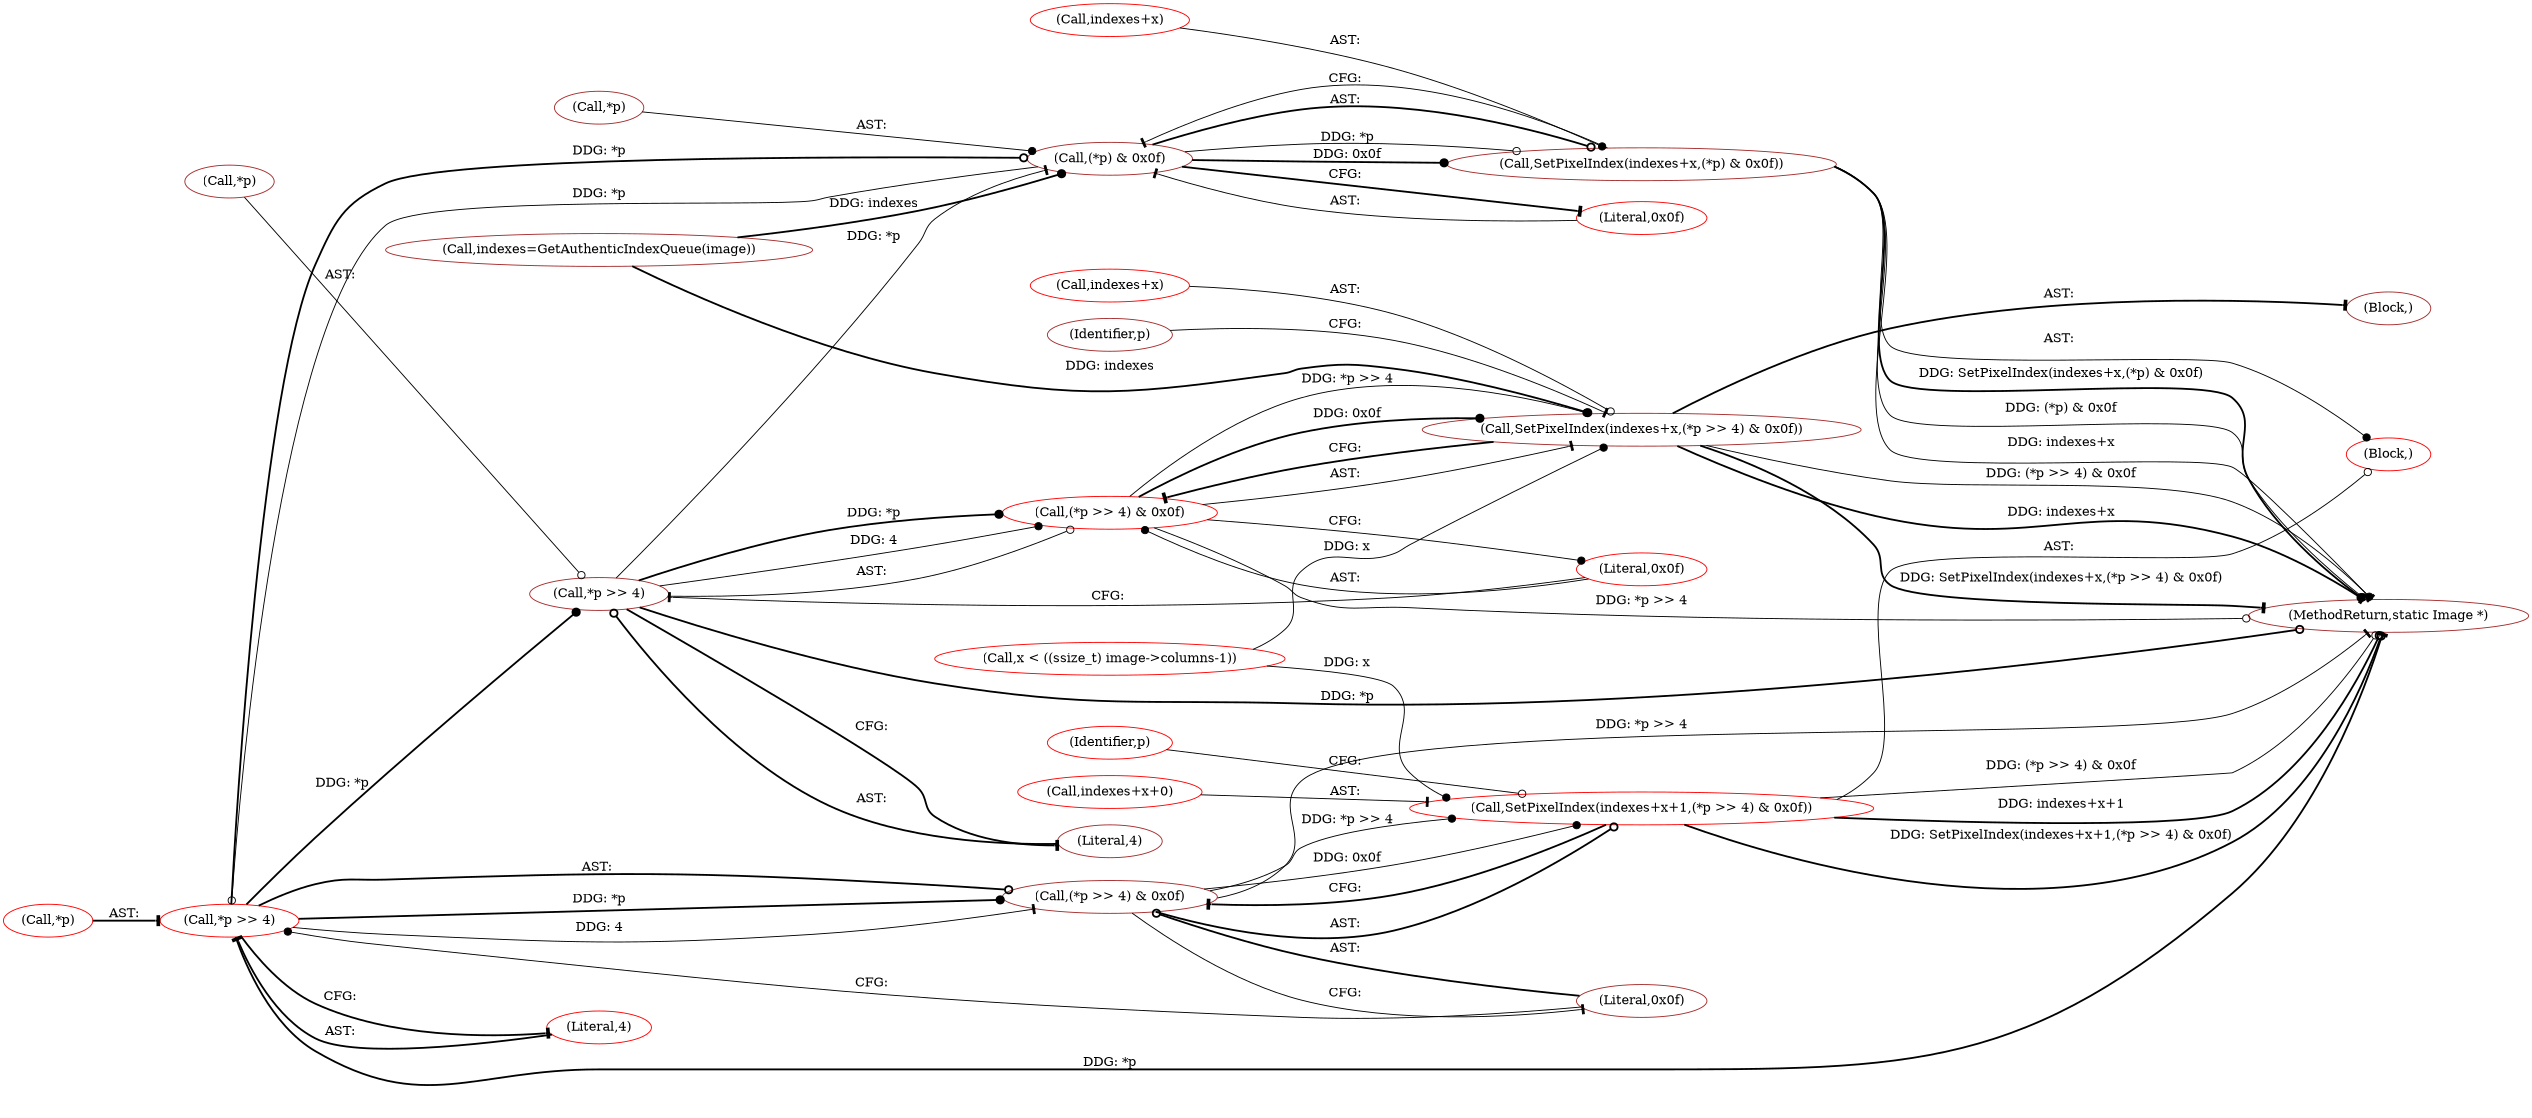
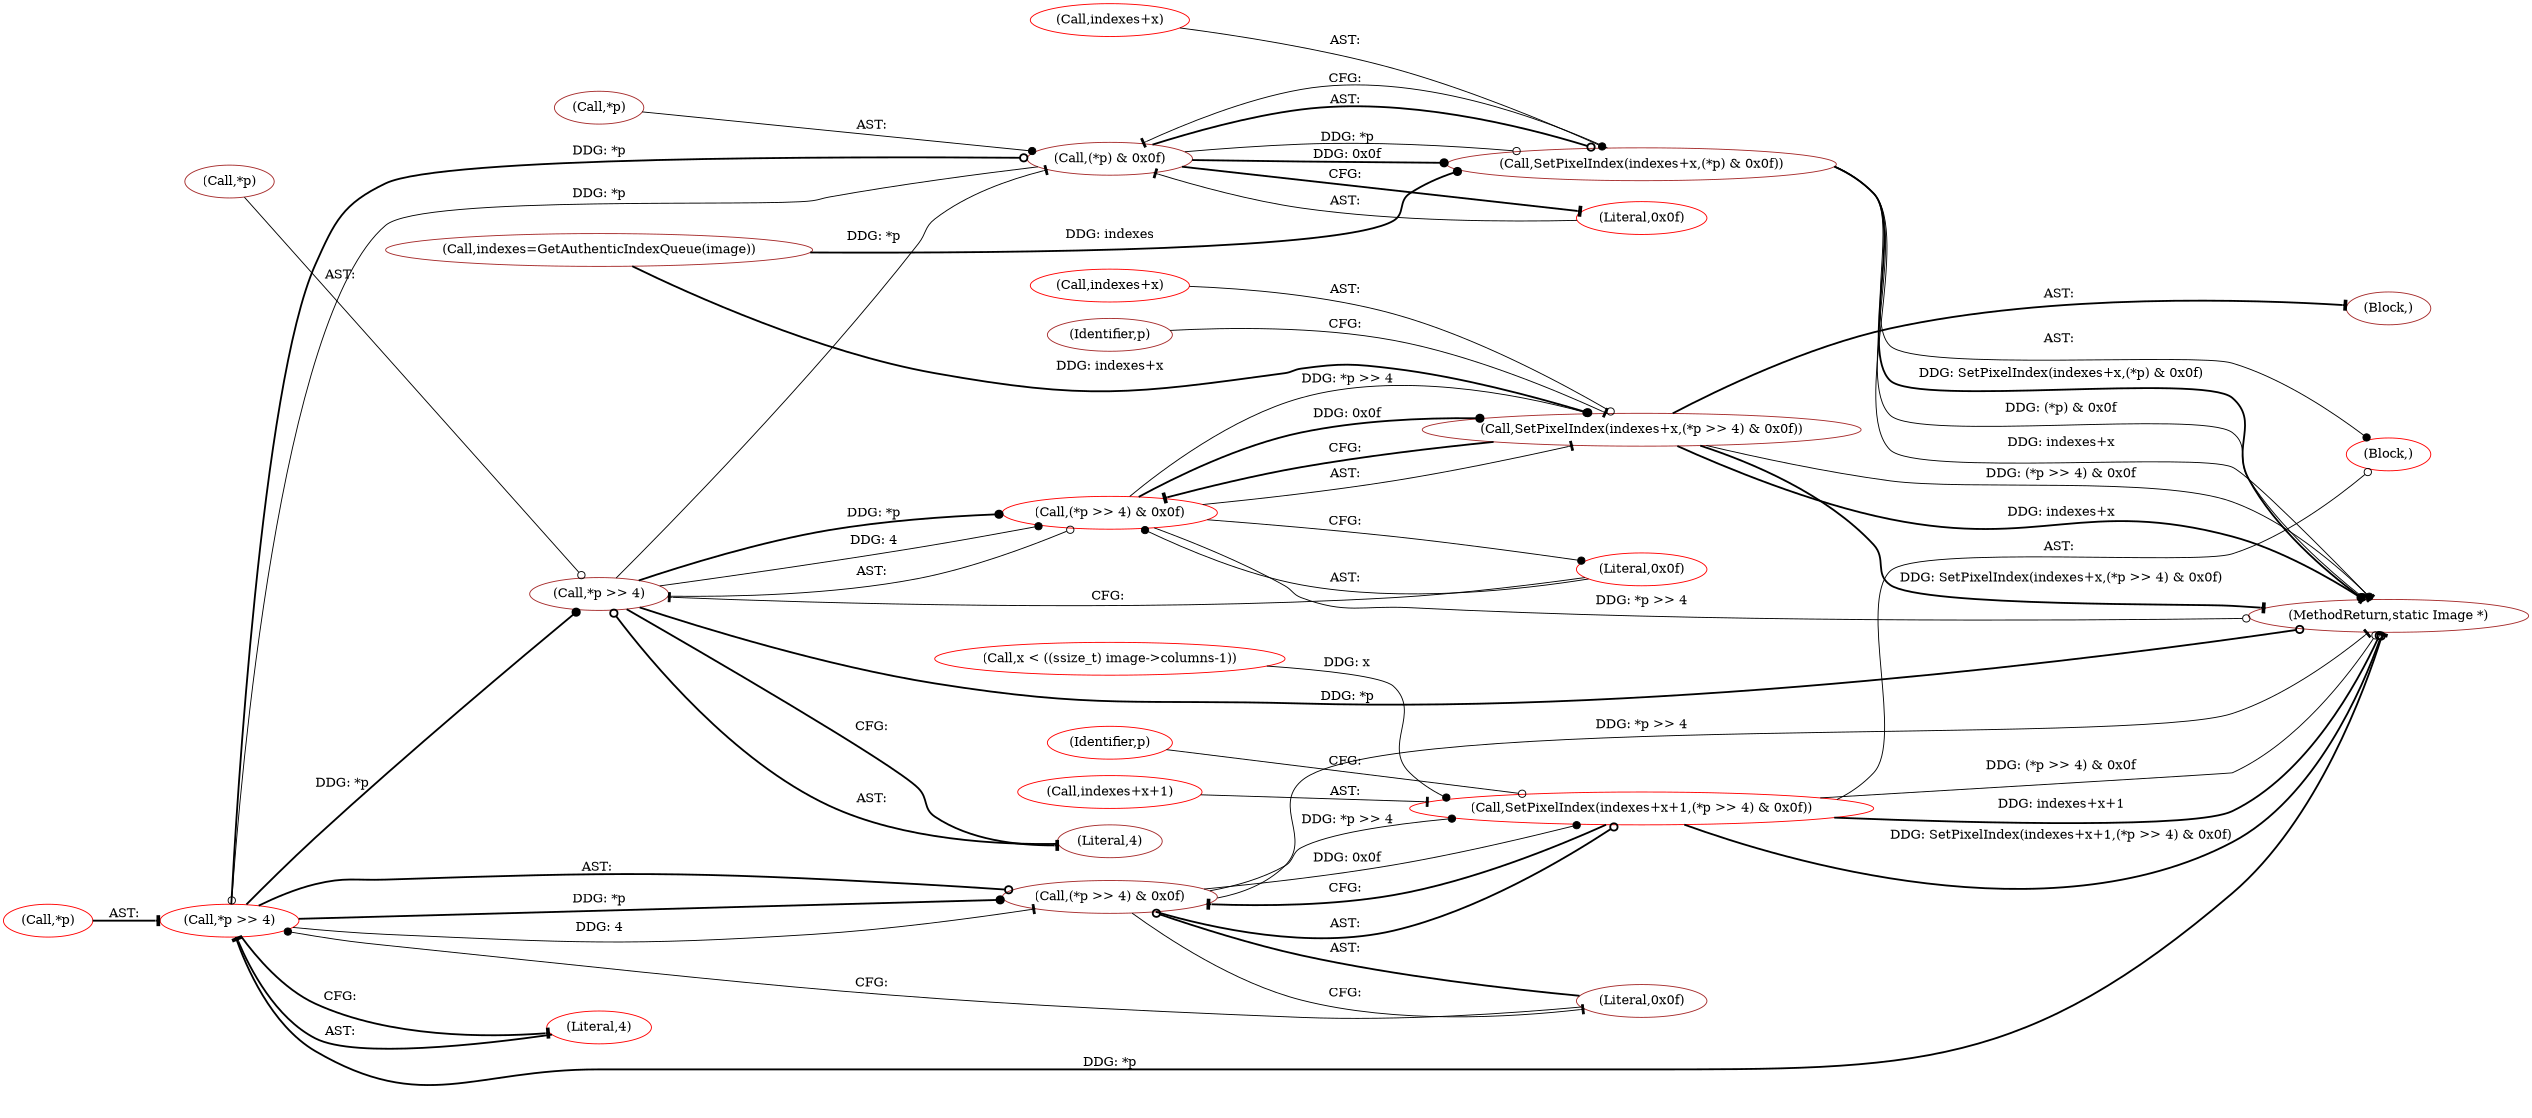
(899, 214) -> (1144, 248)
(1110, 366) -> (1110, 366)
(1408, 545) -> none
(1110, 792) -> (1110, 792)
